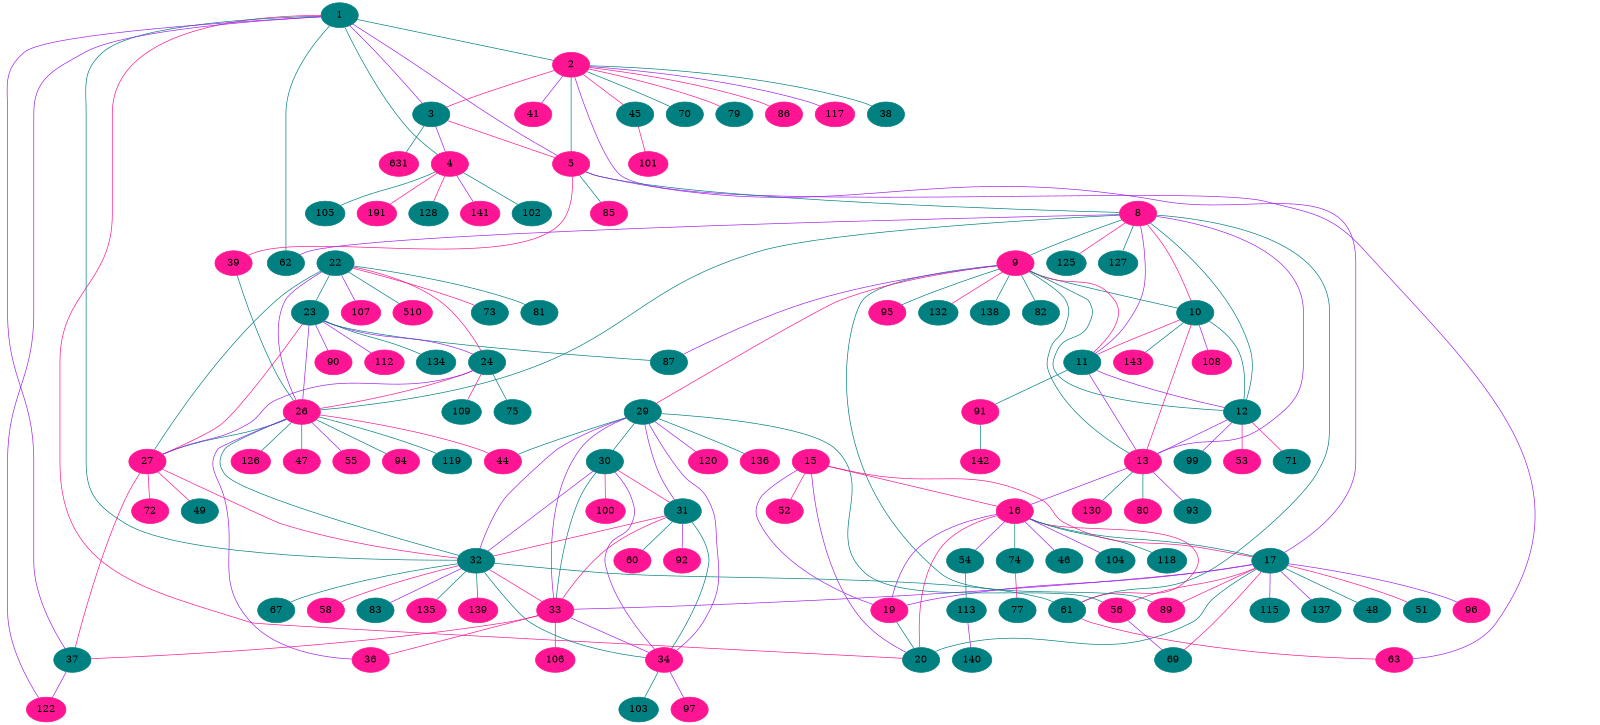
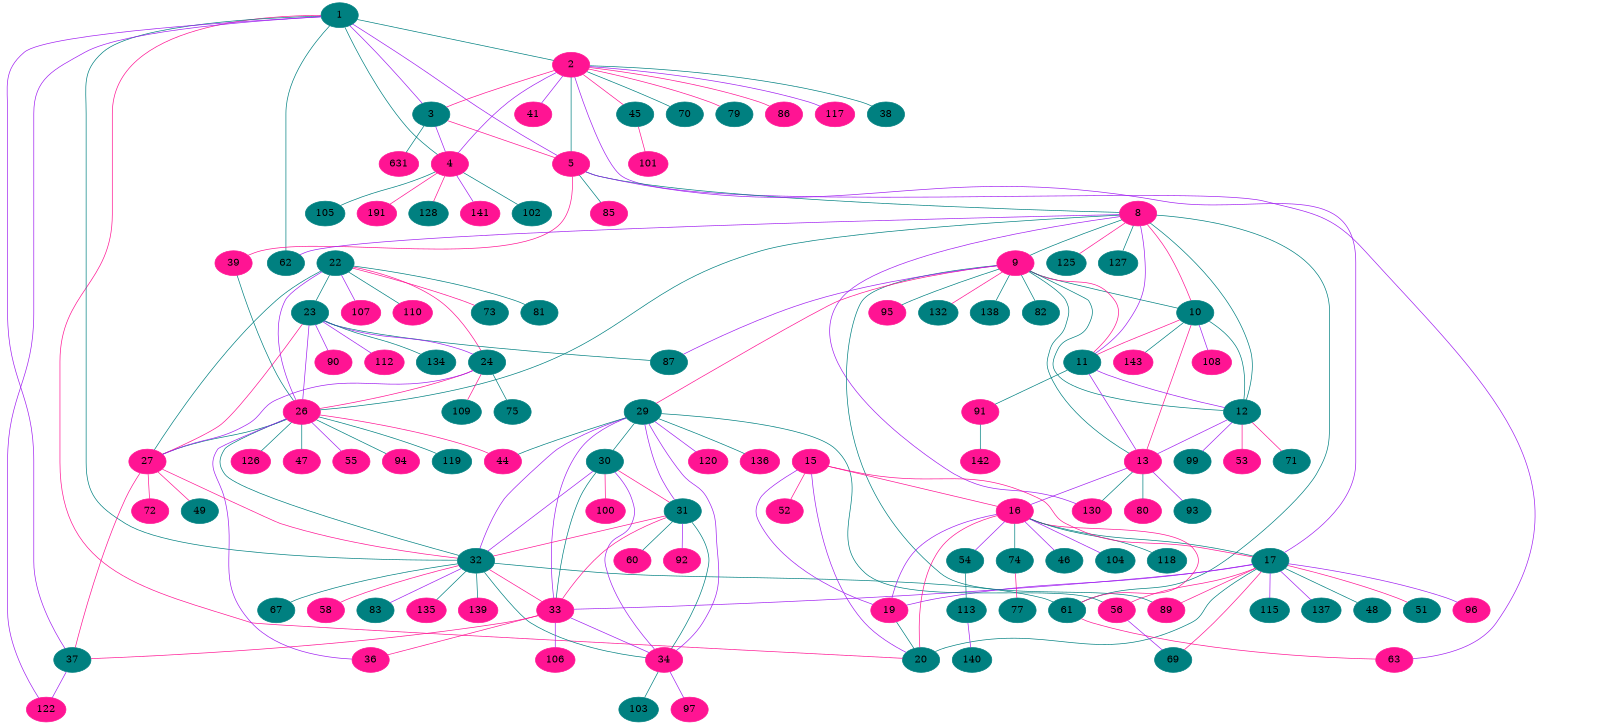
none -> (503, 107)
(413, 313) -> (413, 313)
(1303, 338) -> (830, 328)
